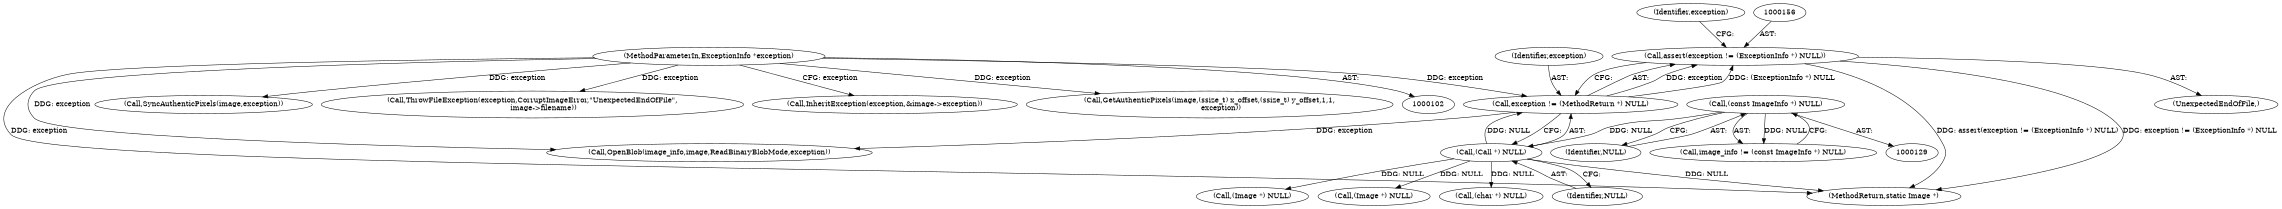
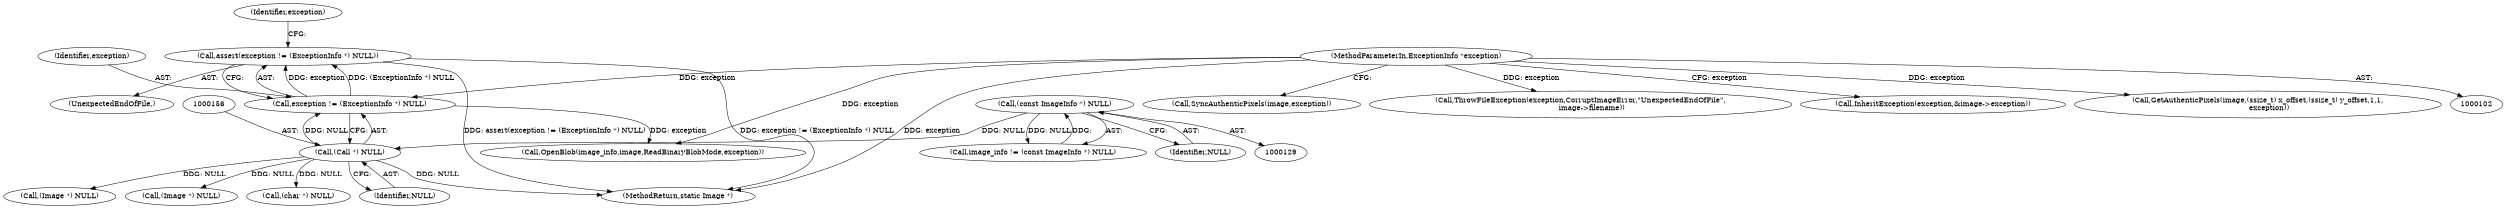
(1760, 32) -> (269, 130)
(517, 78) -> (1364, 78)
(1571, 105) -> (350, 105)
(1819, 131) -> (1083, 131)
